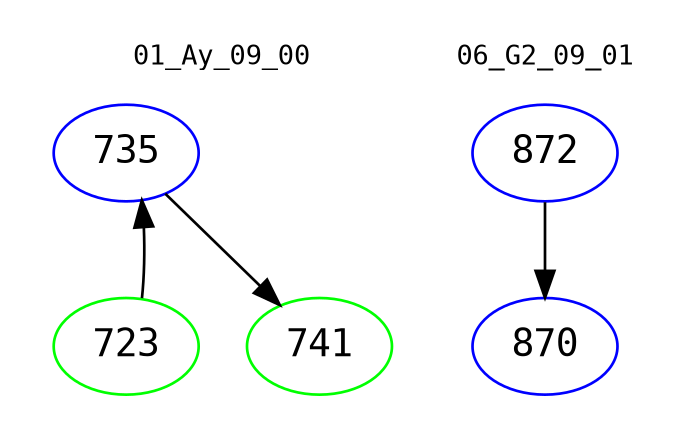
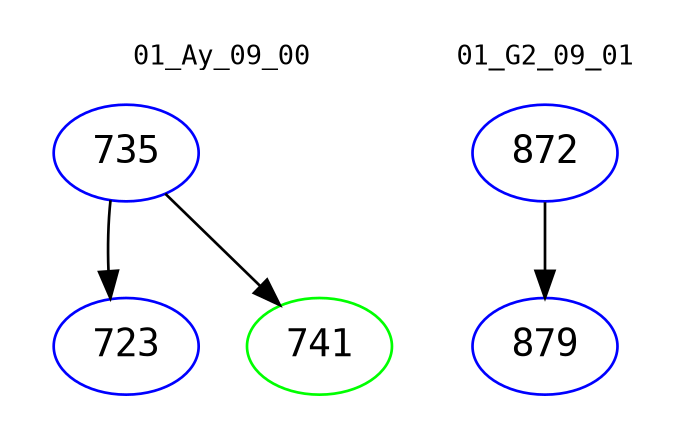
(546, 58) -> (546, 58)
(144, 263) -> (108, 236)
(126, 346) -> (126, 346)
(545, 346) -> (545, 346)
